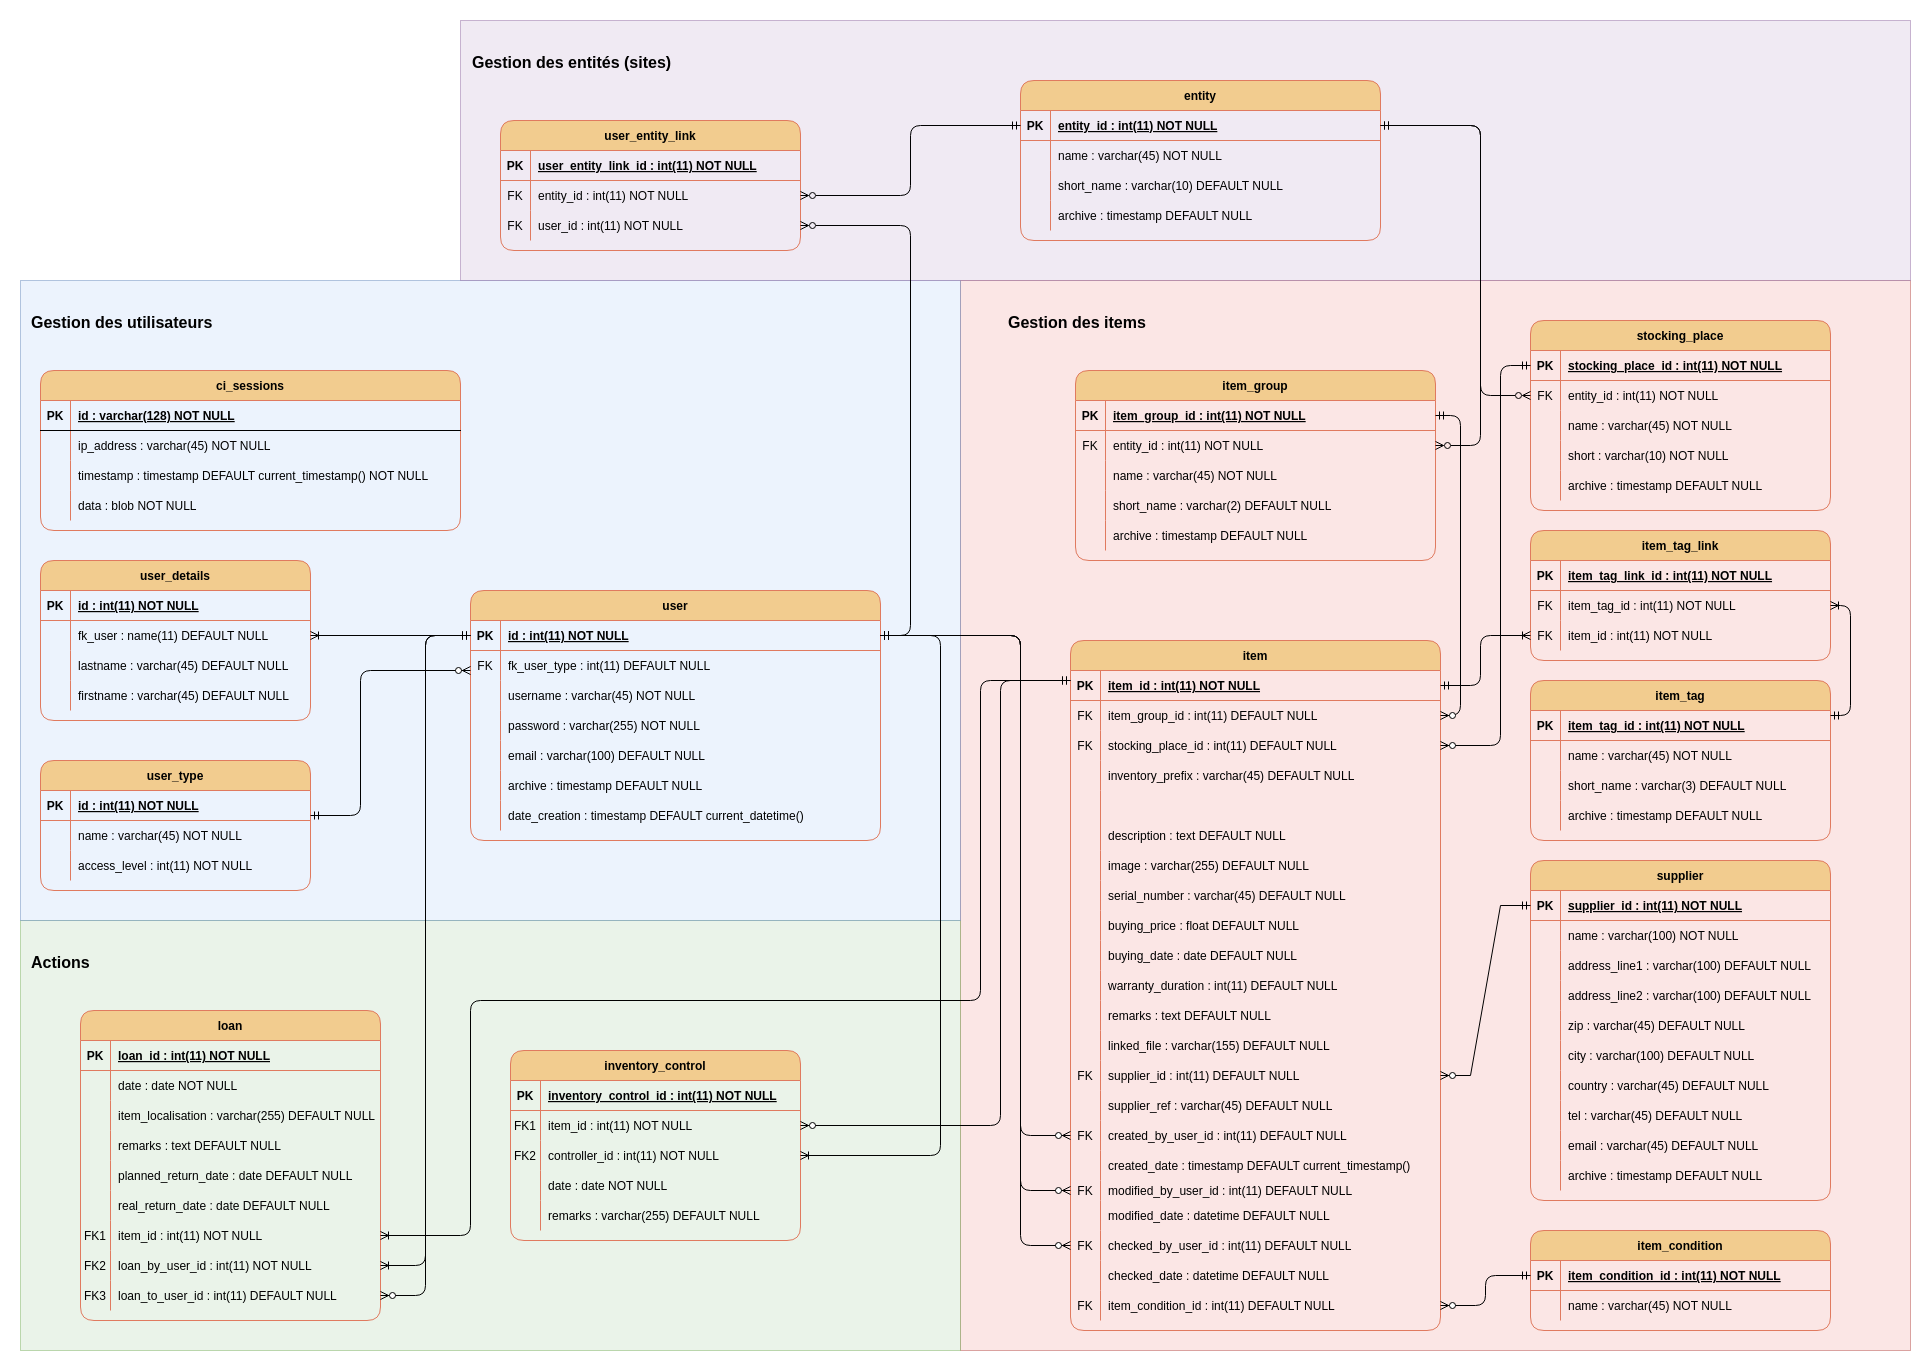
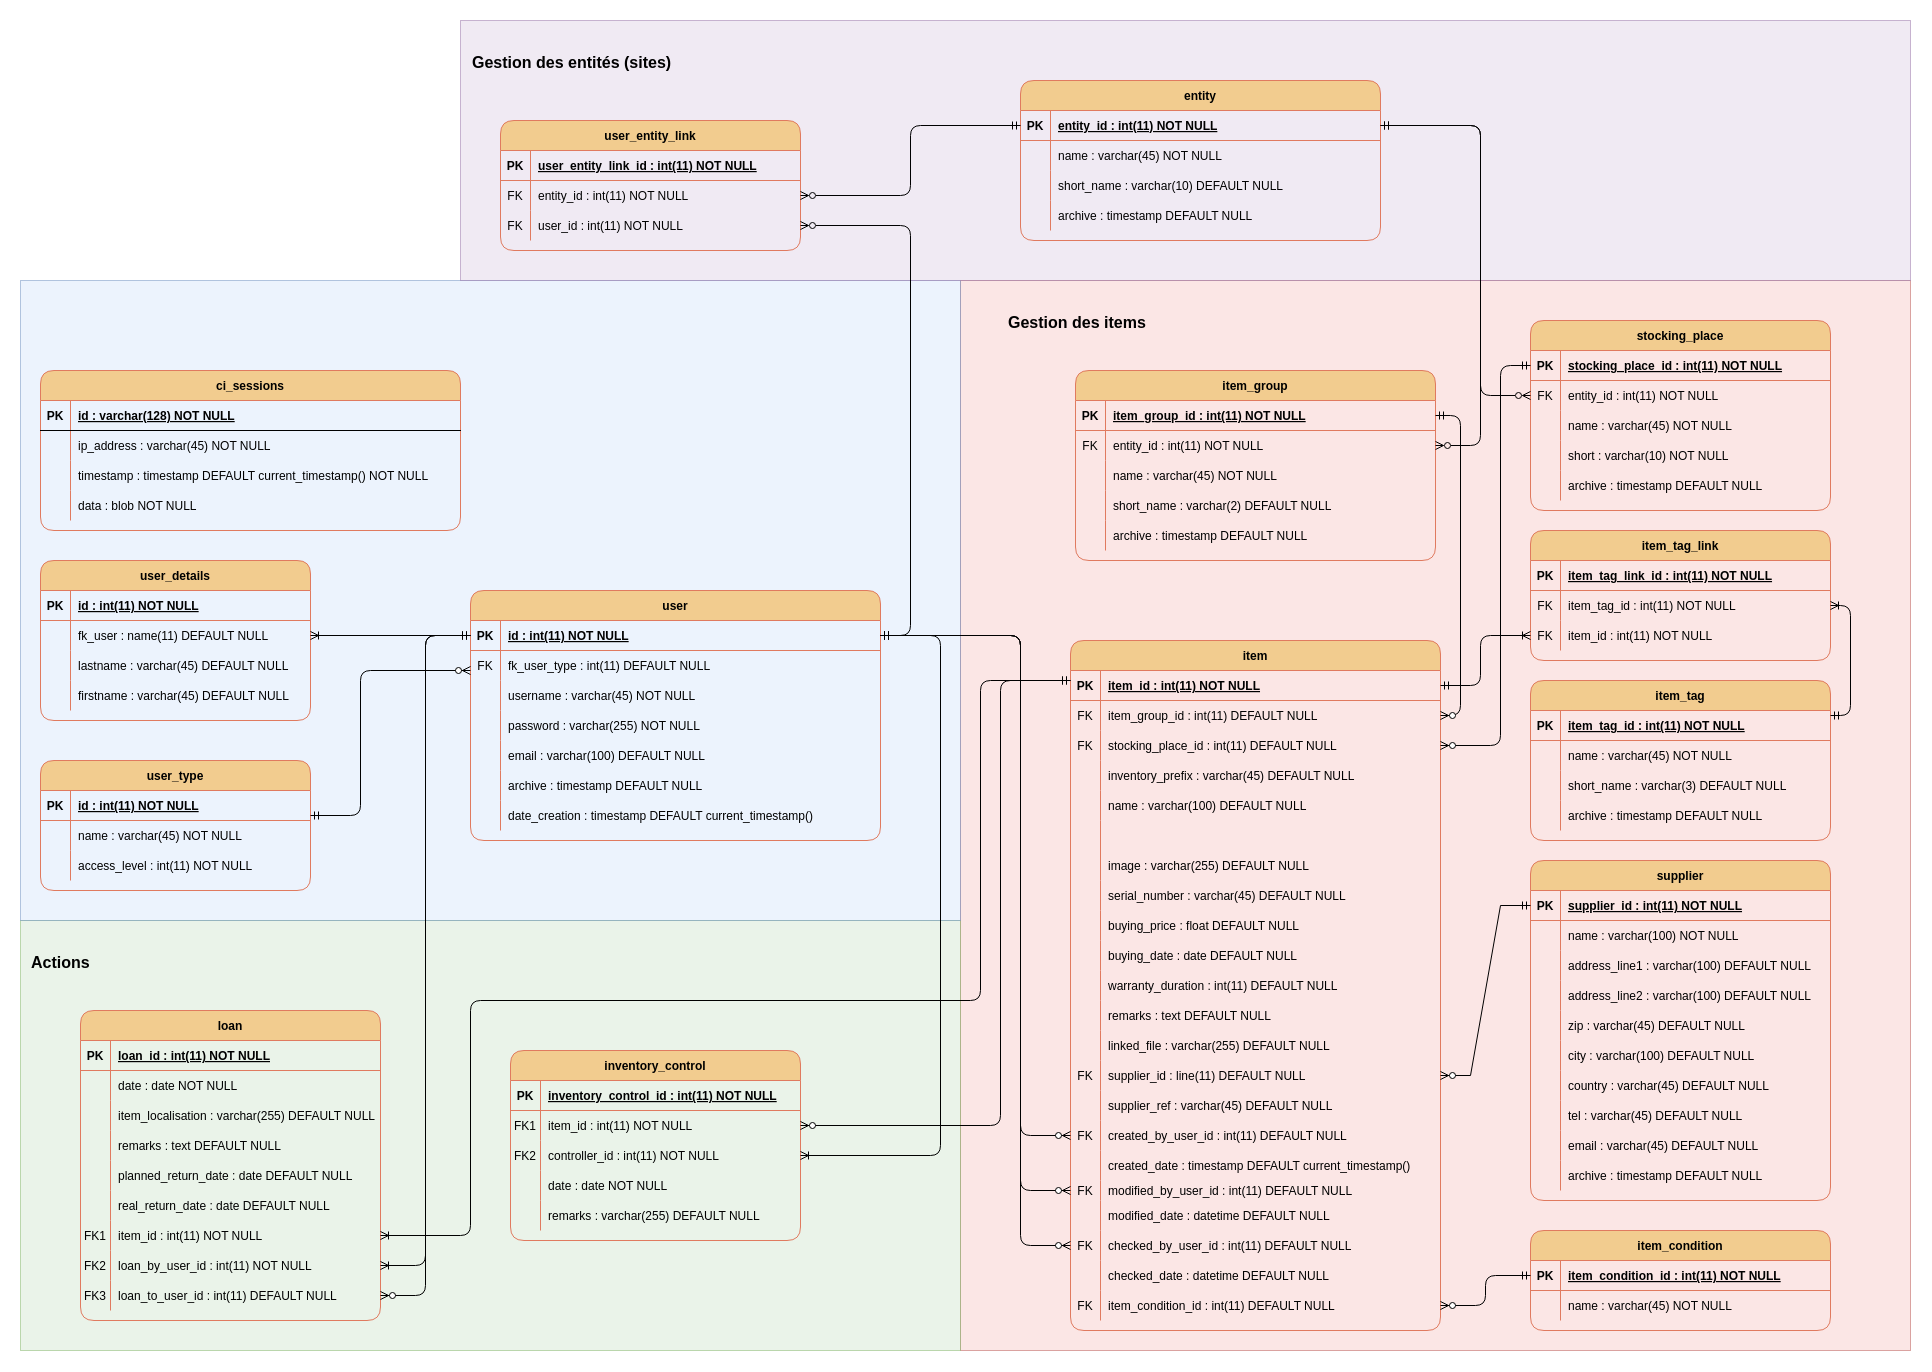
(124, 321) -> none
none -> (1271, 806)
(670, 816) -> (674, 816)
(1271, 836) -> none
(1225, 1046) -> (1225, 1046)
(1208, 1076) -> (1210, 1076)
